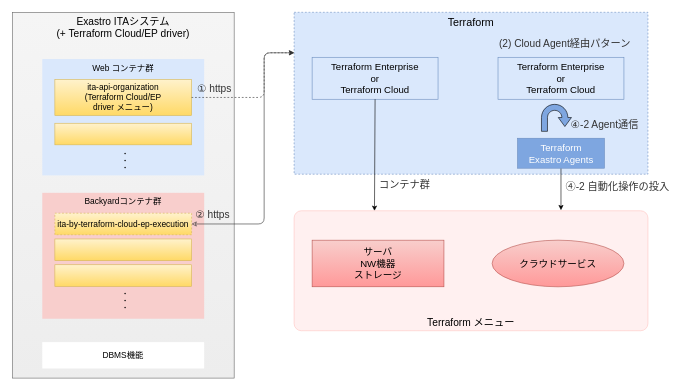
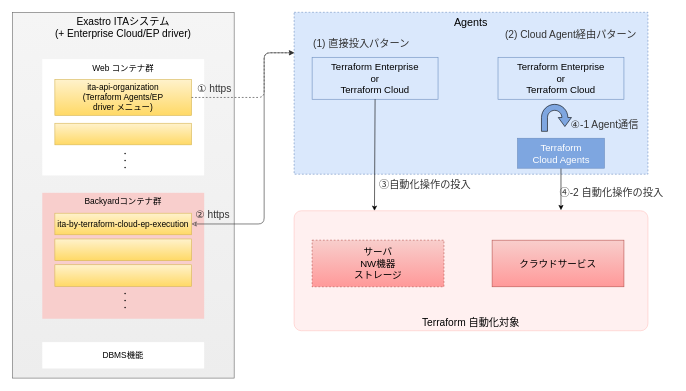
(471, 22) -> (471, 22)
(123, 28) -> (123, 28)
none -> (366, 44)
(567, 44) -> (573, 35)
(123, 98) -> (123, 98)
(123, 117) -> (123, 117)
(606, 125) -> (606, 125)
(562, 154) -> (562, 154)
(405, 186) -> (423, 186)
(619, 188) -> (613, 194)
(123, 224) -> (123, 224)
(378, 264) -> (378, 264)
(558, 264) -> (558, 264)
(471, 323) -> (471, 323)
